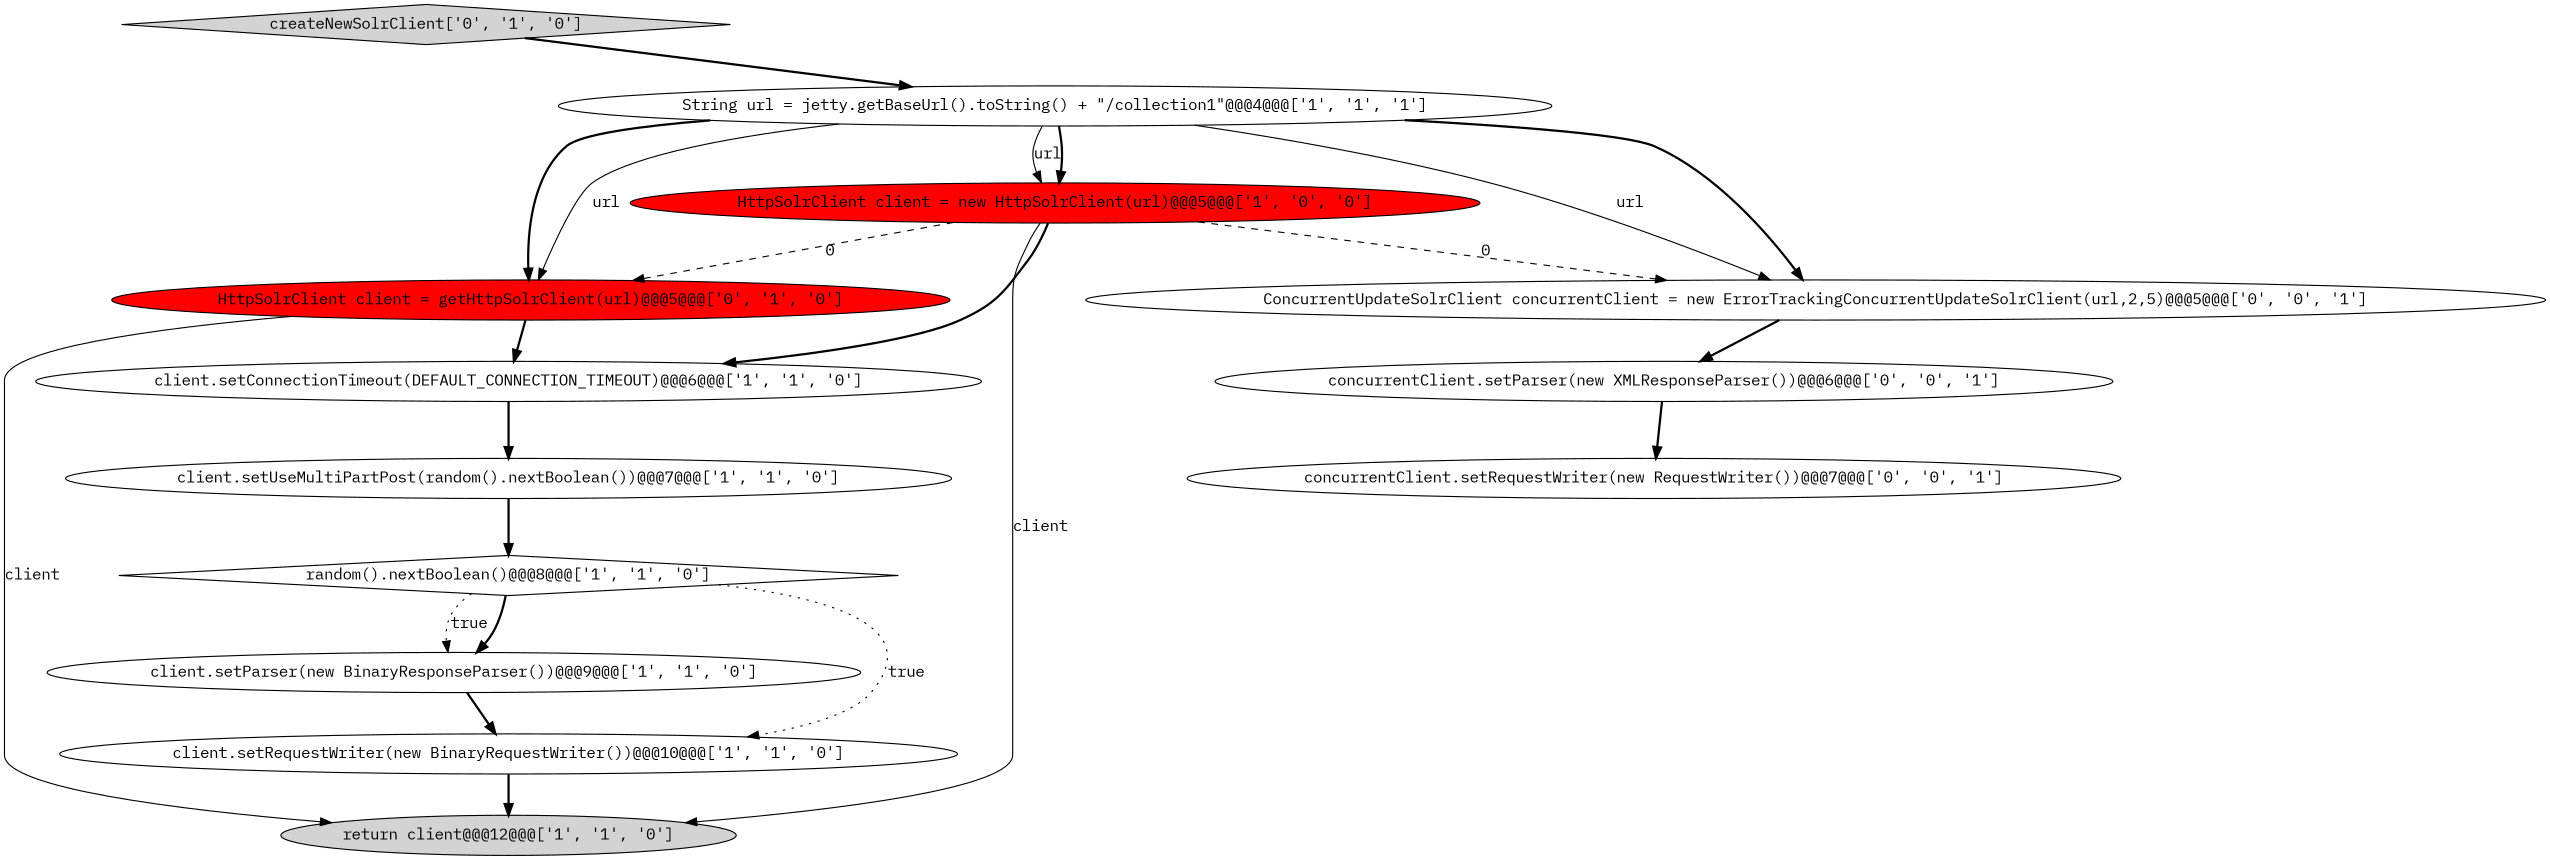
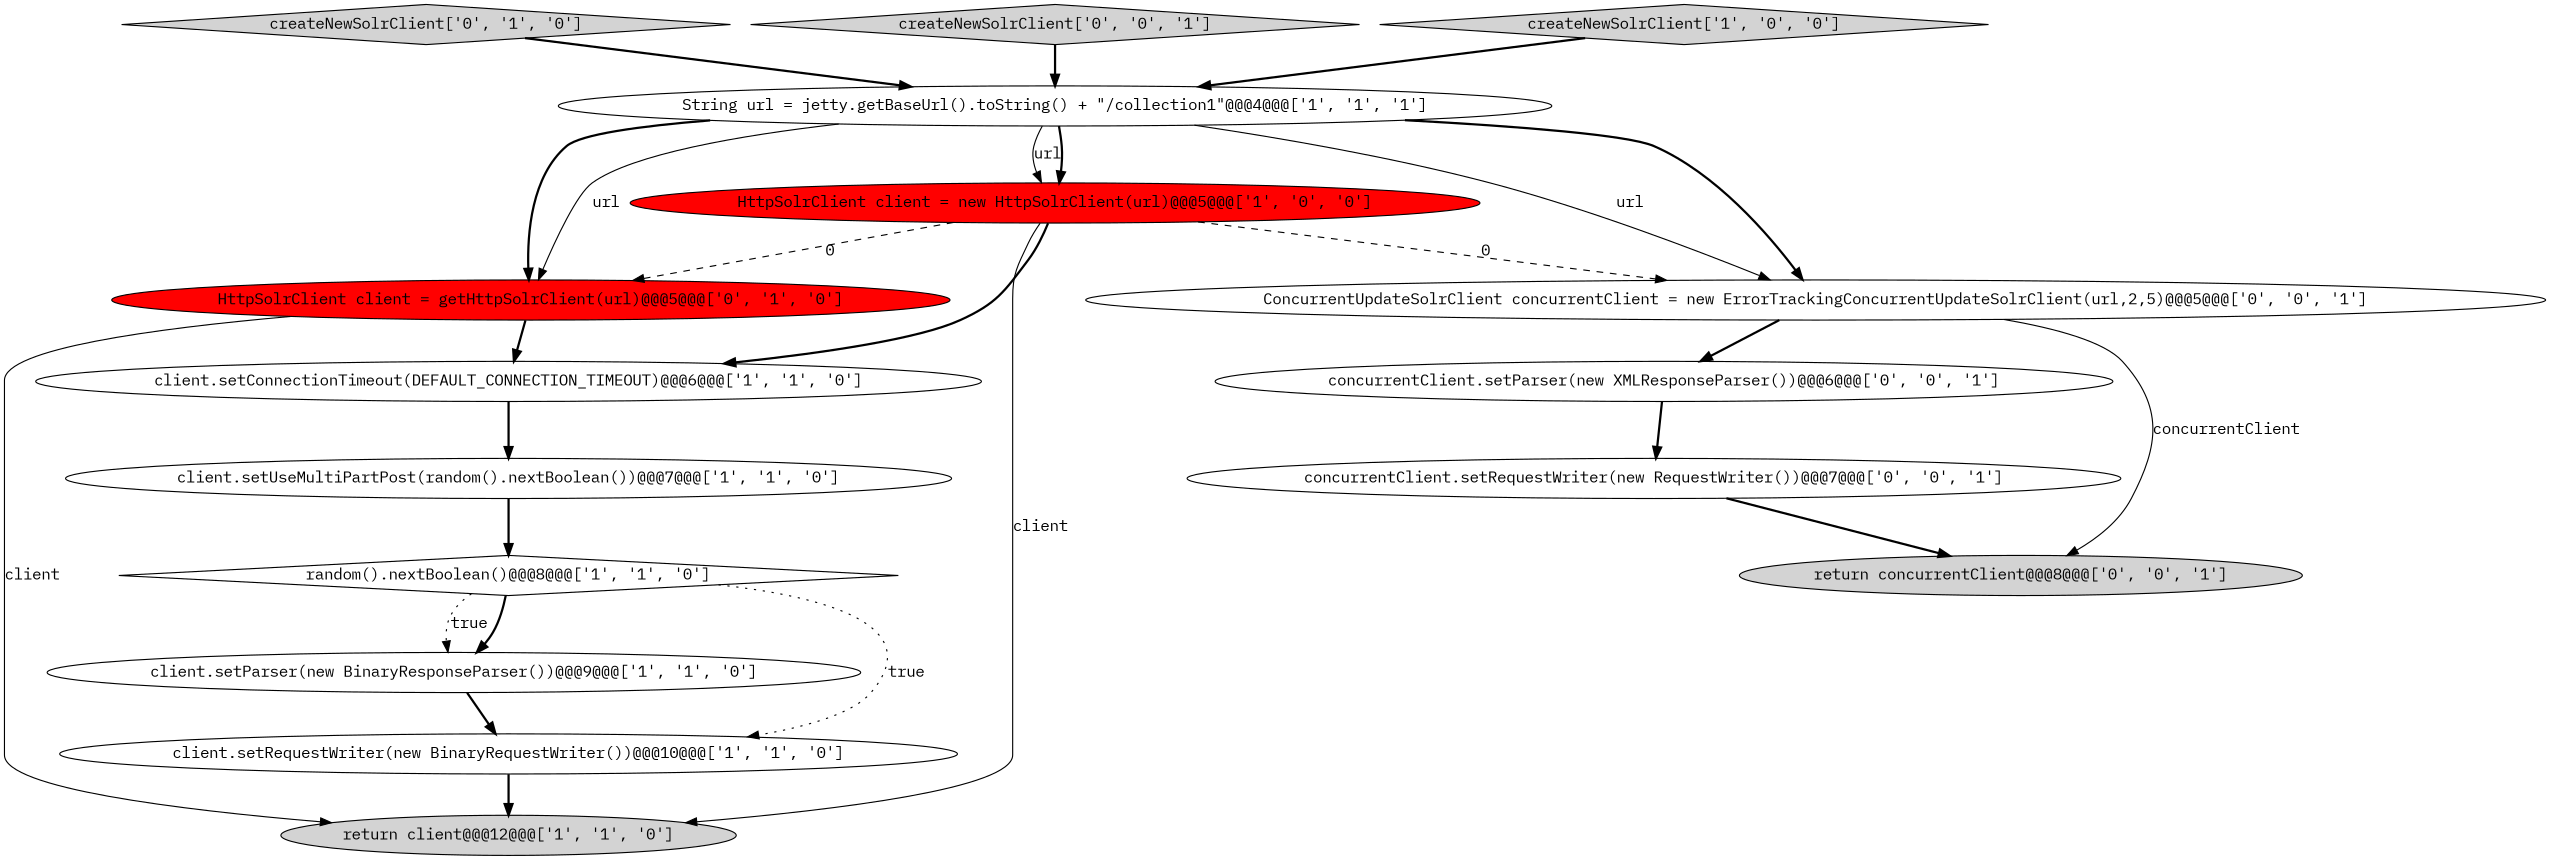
none -> (1055, 25)
none -> (1684, 25)
none -> (2021, 575)
